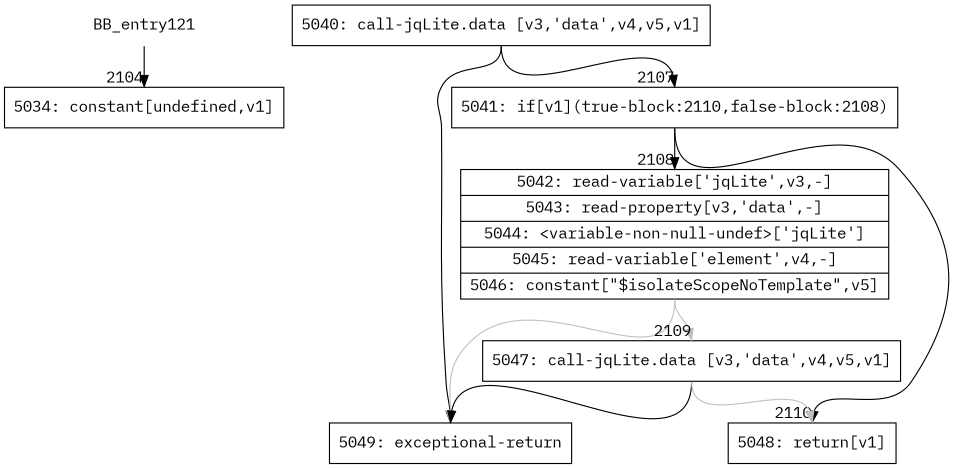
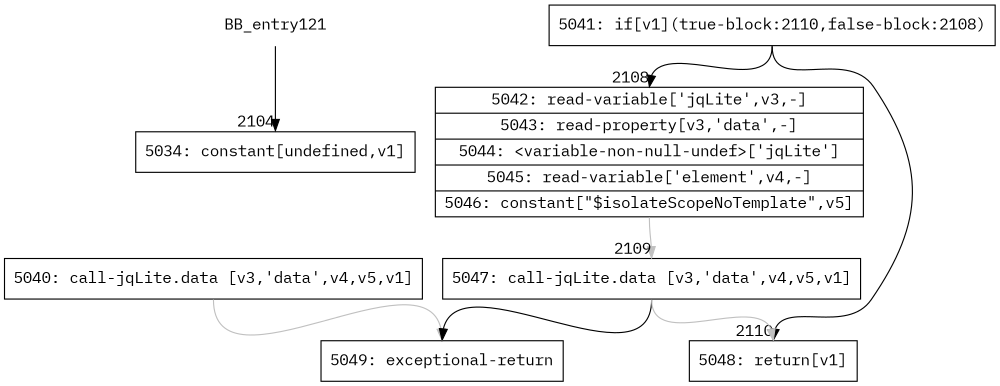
(582, 68) -> none
(442, 210) -> (322, 321)
(545, 322) -> none
